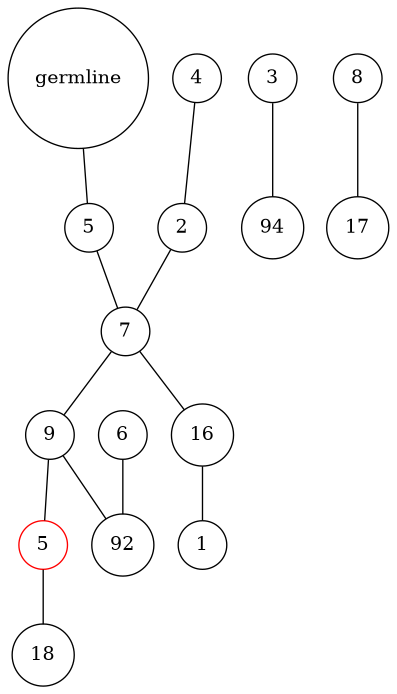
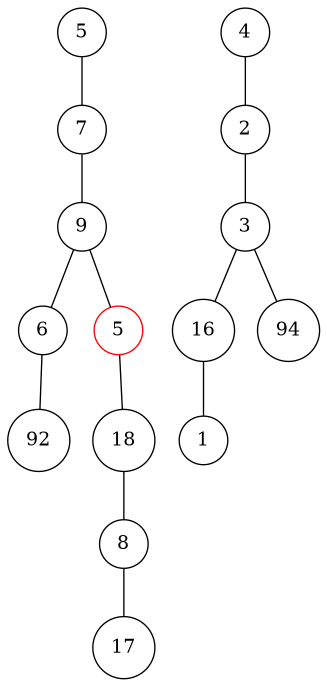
(78, 78) -> none
(154, 280) -> (245, 178)
(162, 381) -> (226, 276)
(85, 487) -> (62, 279)
none -> (124, 496)
